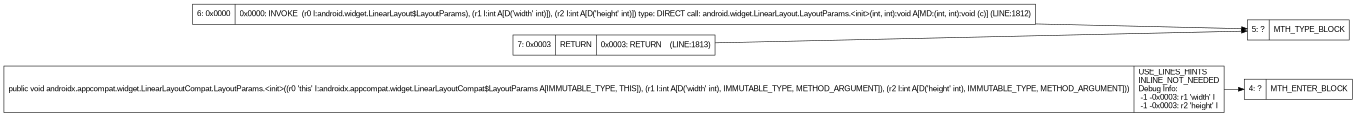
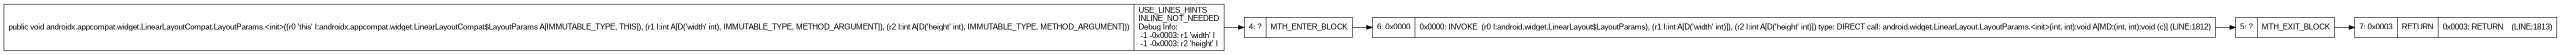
none -> (1360, 27)
(1309, 30) -> (2296, 27)
(978, 37) -> (2342, 27)
